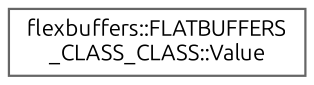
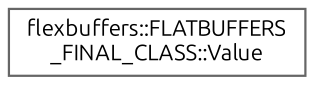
(157, 42) -> (157, 42)
